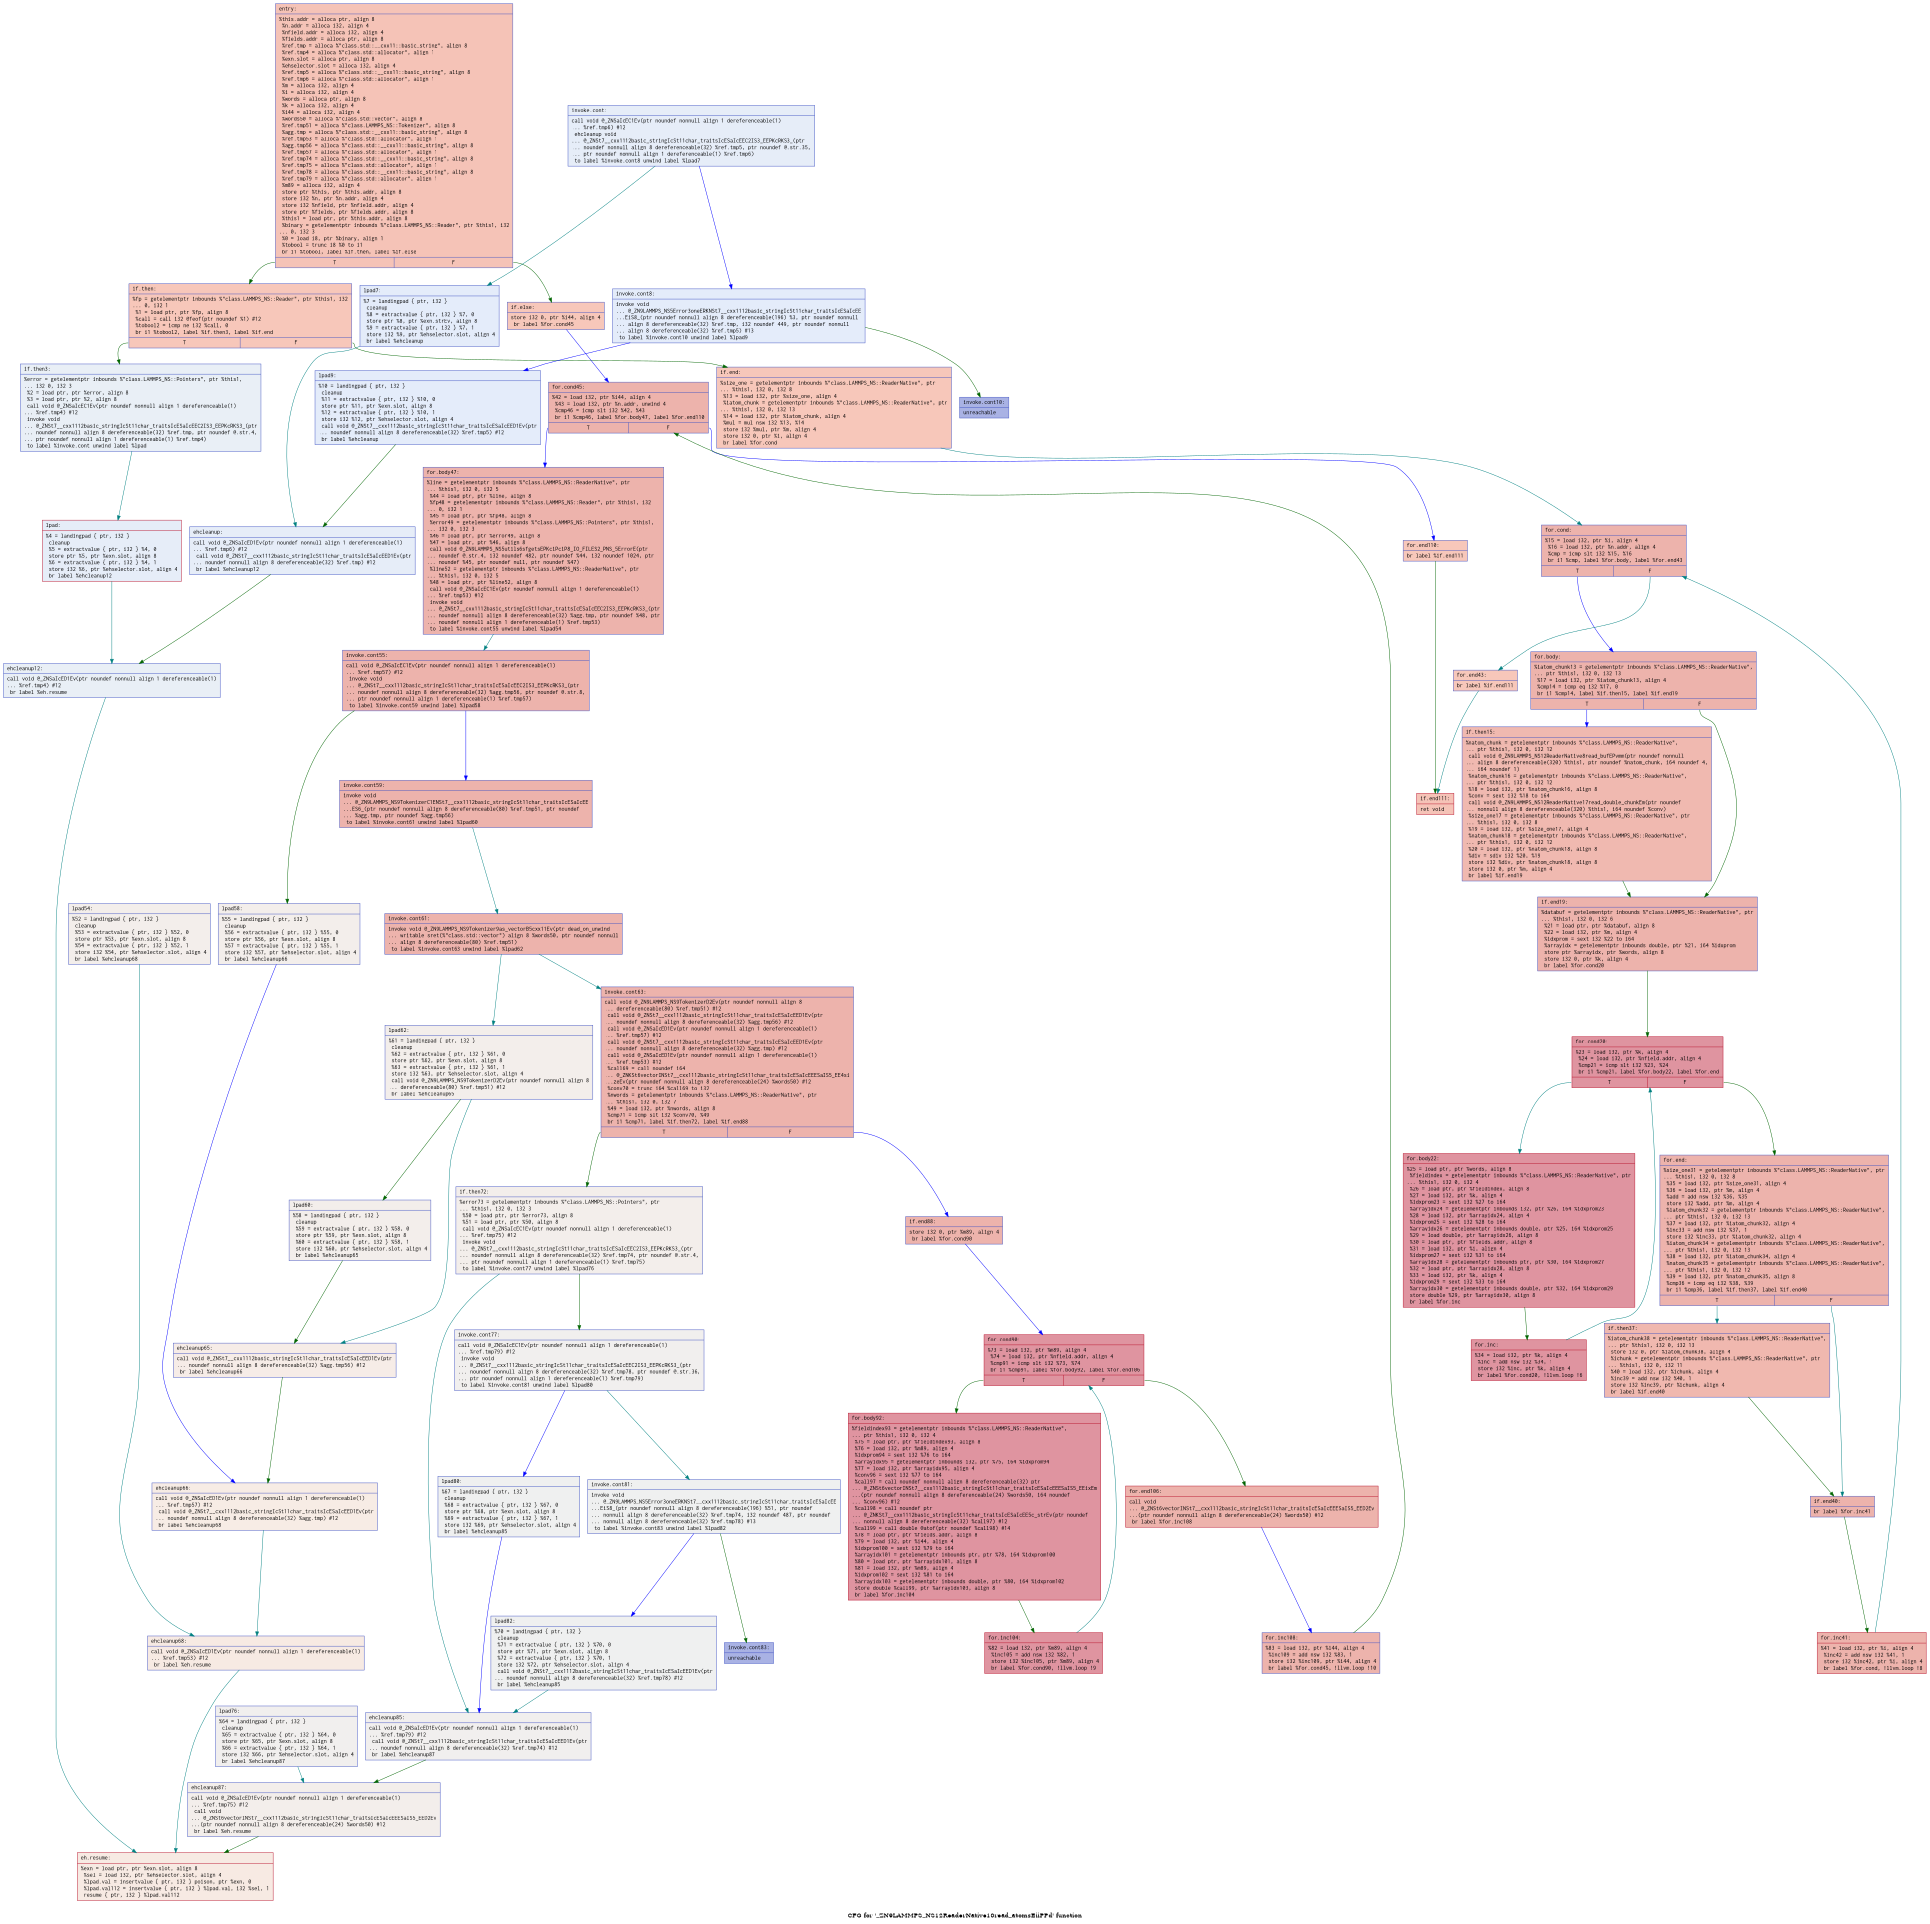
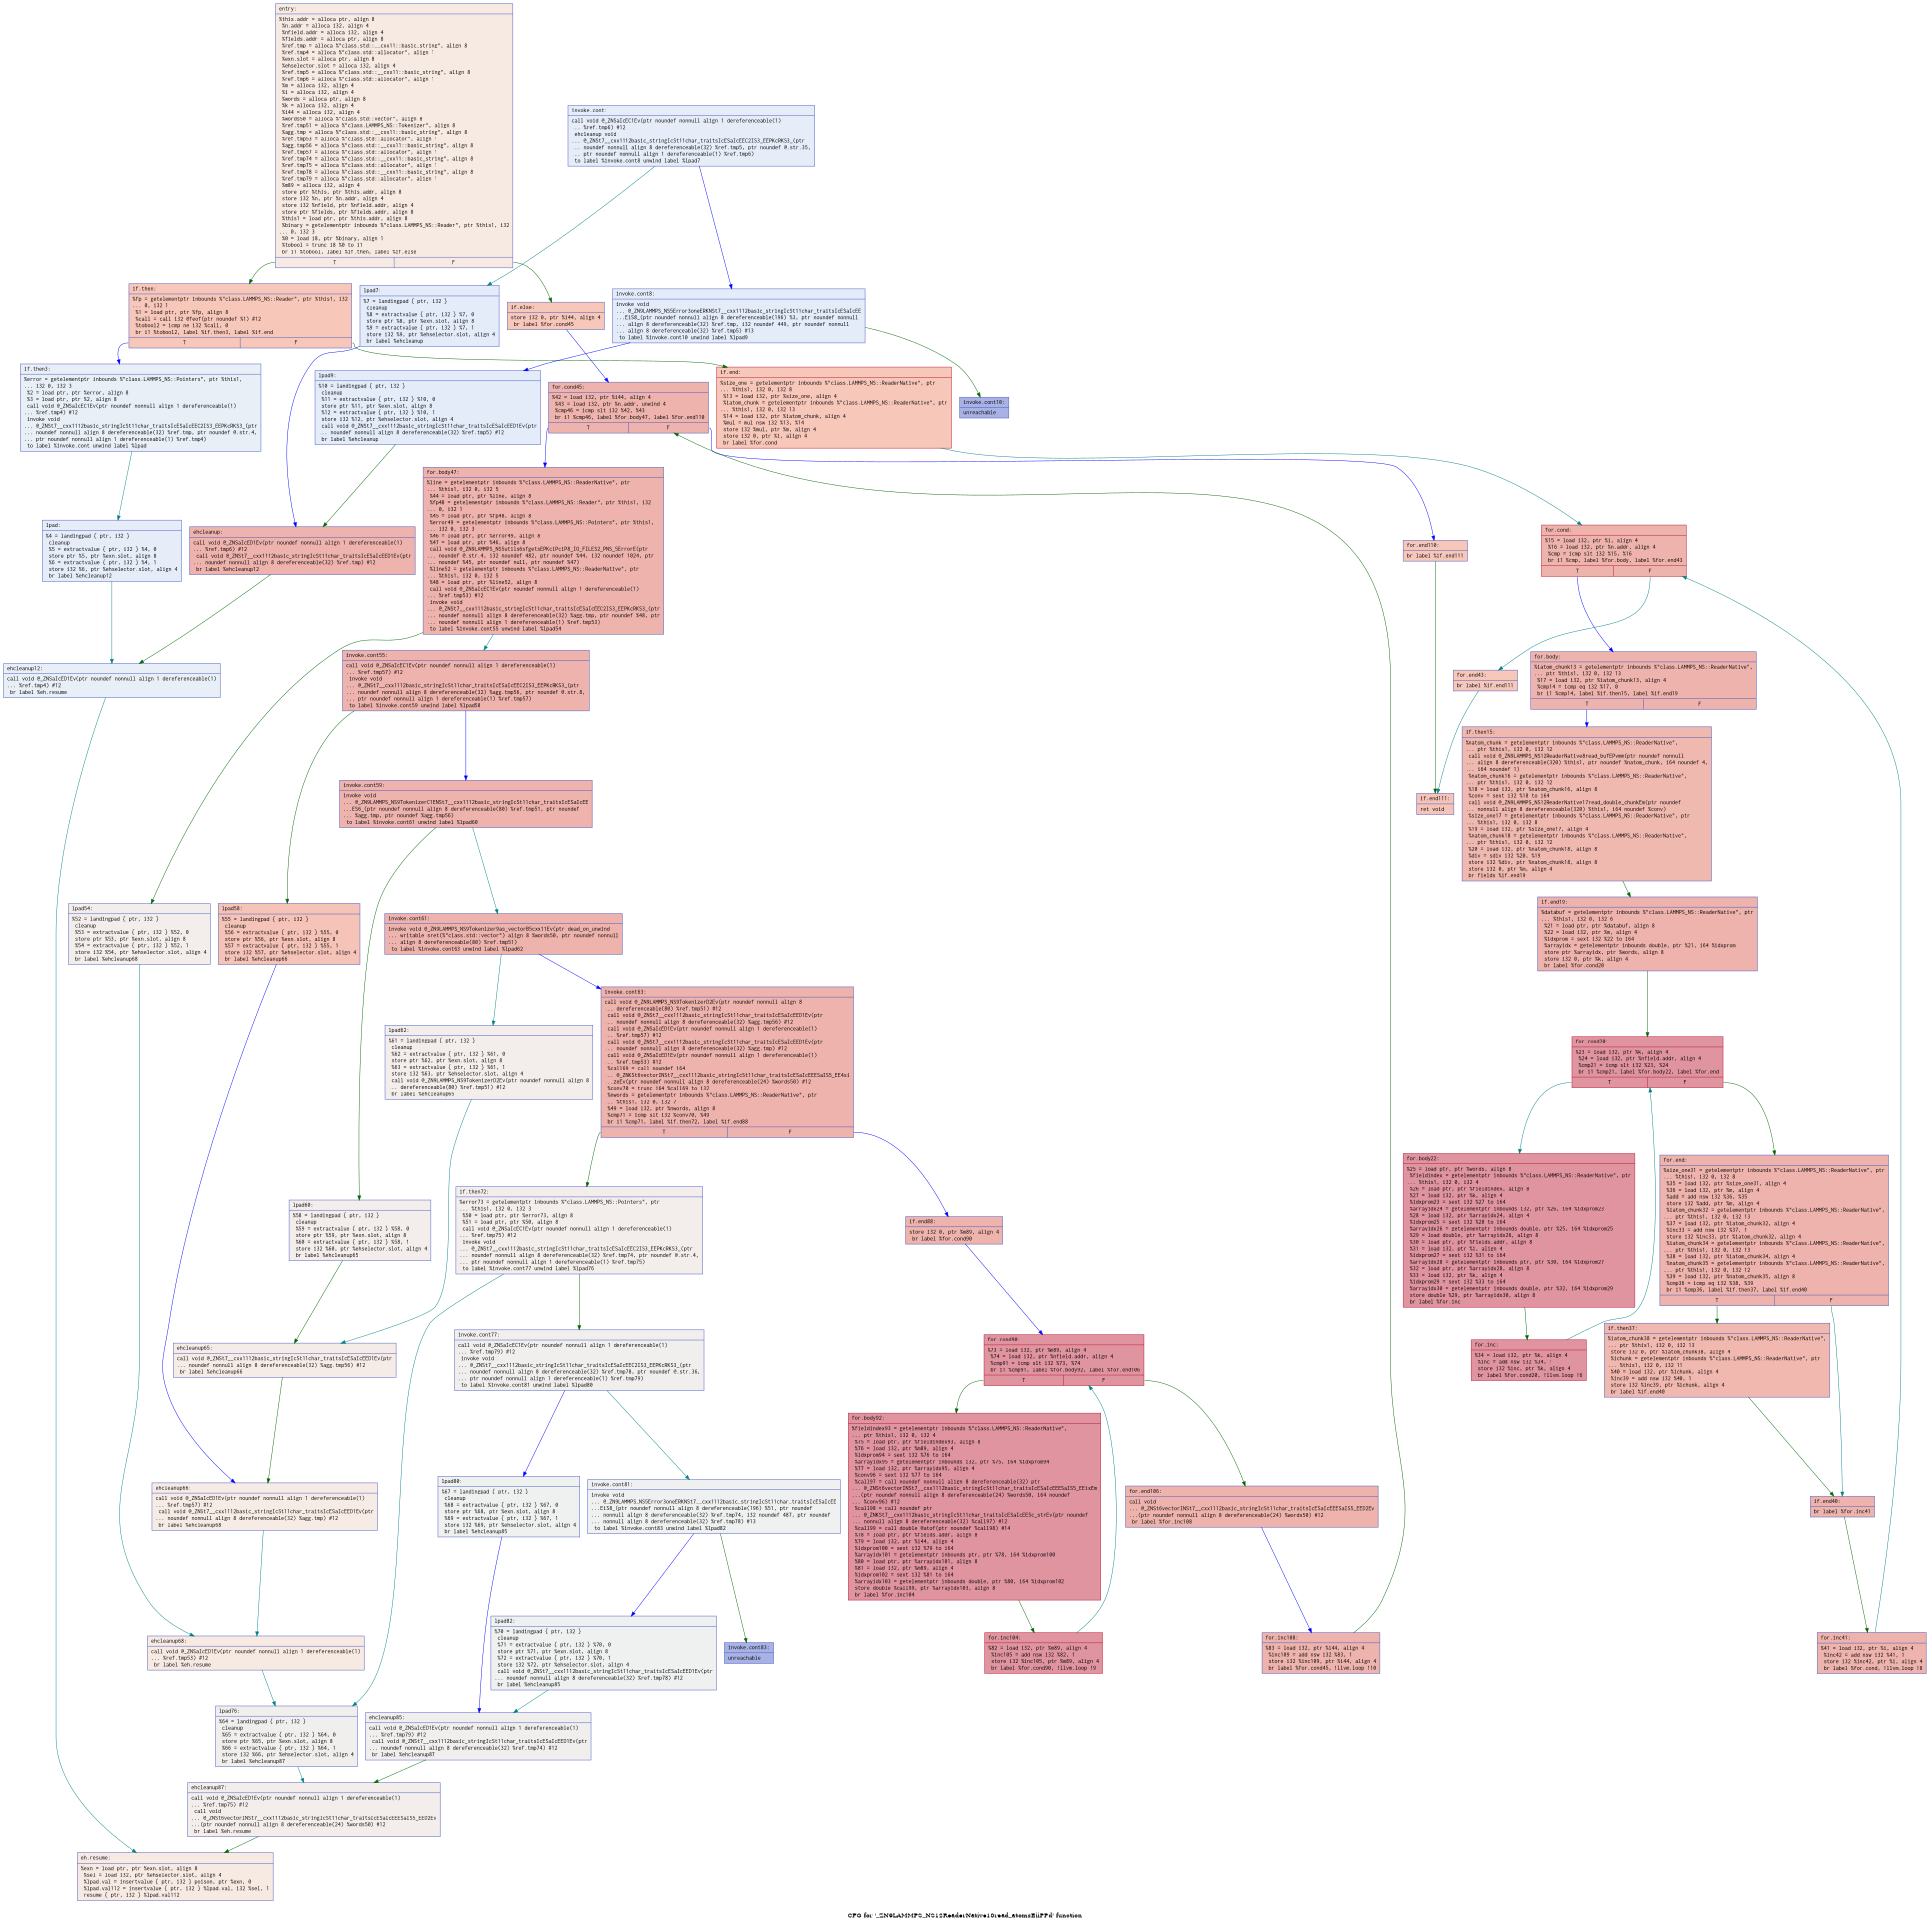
(394, 136) -> (394, 136)
(420, 321) -> (419, 321)
(119, 348) -> (119, 348)
(834, 408) -> (834, 408)
(291, 415) -> (291, 415)
(112, 551) -> (112, 551)
(302, 551) -> (302, 551)
(1614, 551) -> (1614, 551)
none -> (256, 727)
(1736, 799) -> none
(1435, 804) -> (1435, 804)
(1494, 875) -> (1496, 875)
(289, 934) -> (289, 934)
(568, 971) -> (568, 971)
(423, 1148) -> (363, 1001)
(1717, 1313) -> (1717, 1313)
(428, 1482) -> (402, 1471)
(1252, 1507) -> (1252, 1507)
(1872, 1653) -> (1872, 1653)
(191, 1753) -> (268, 1686)
(175, 1877) -> (175, 1877)
